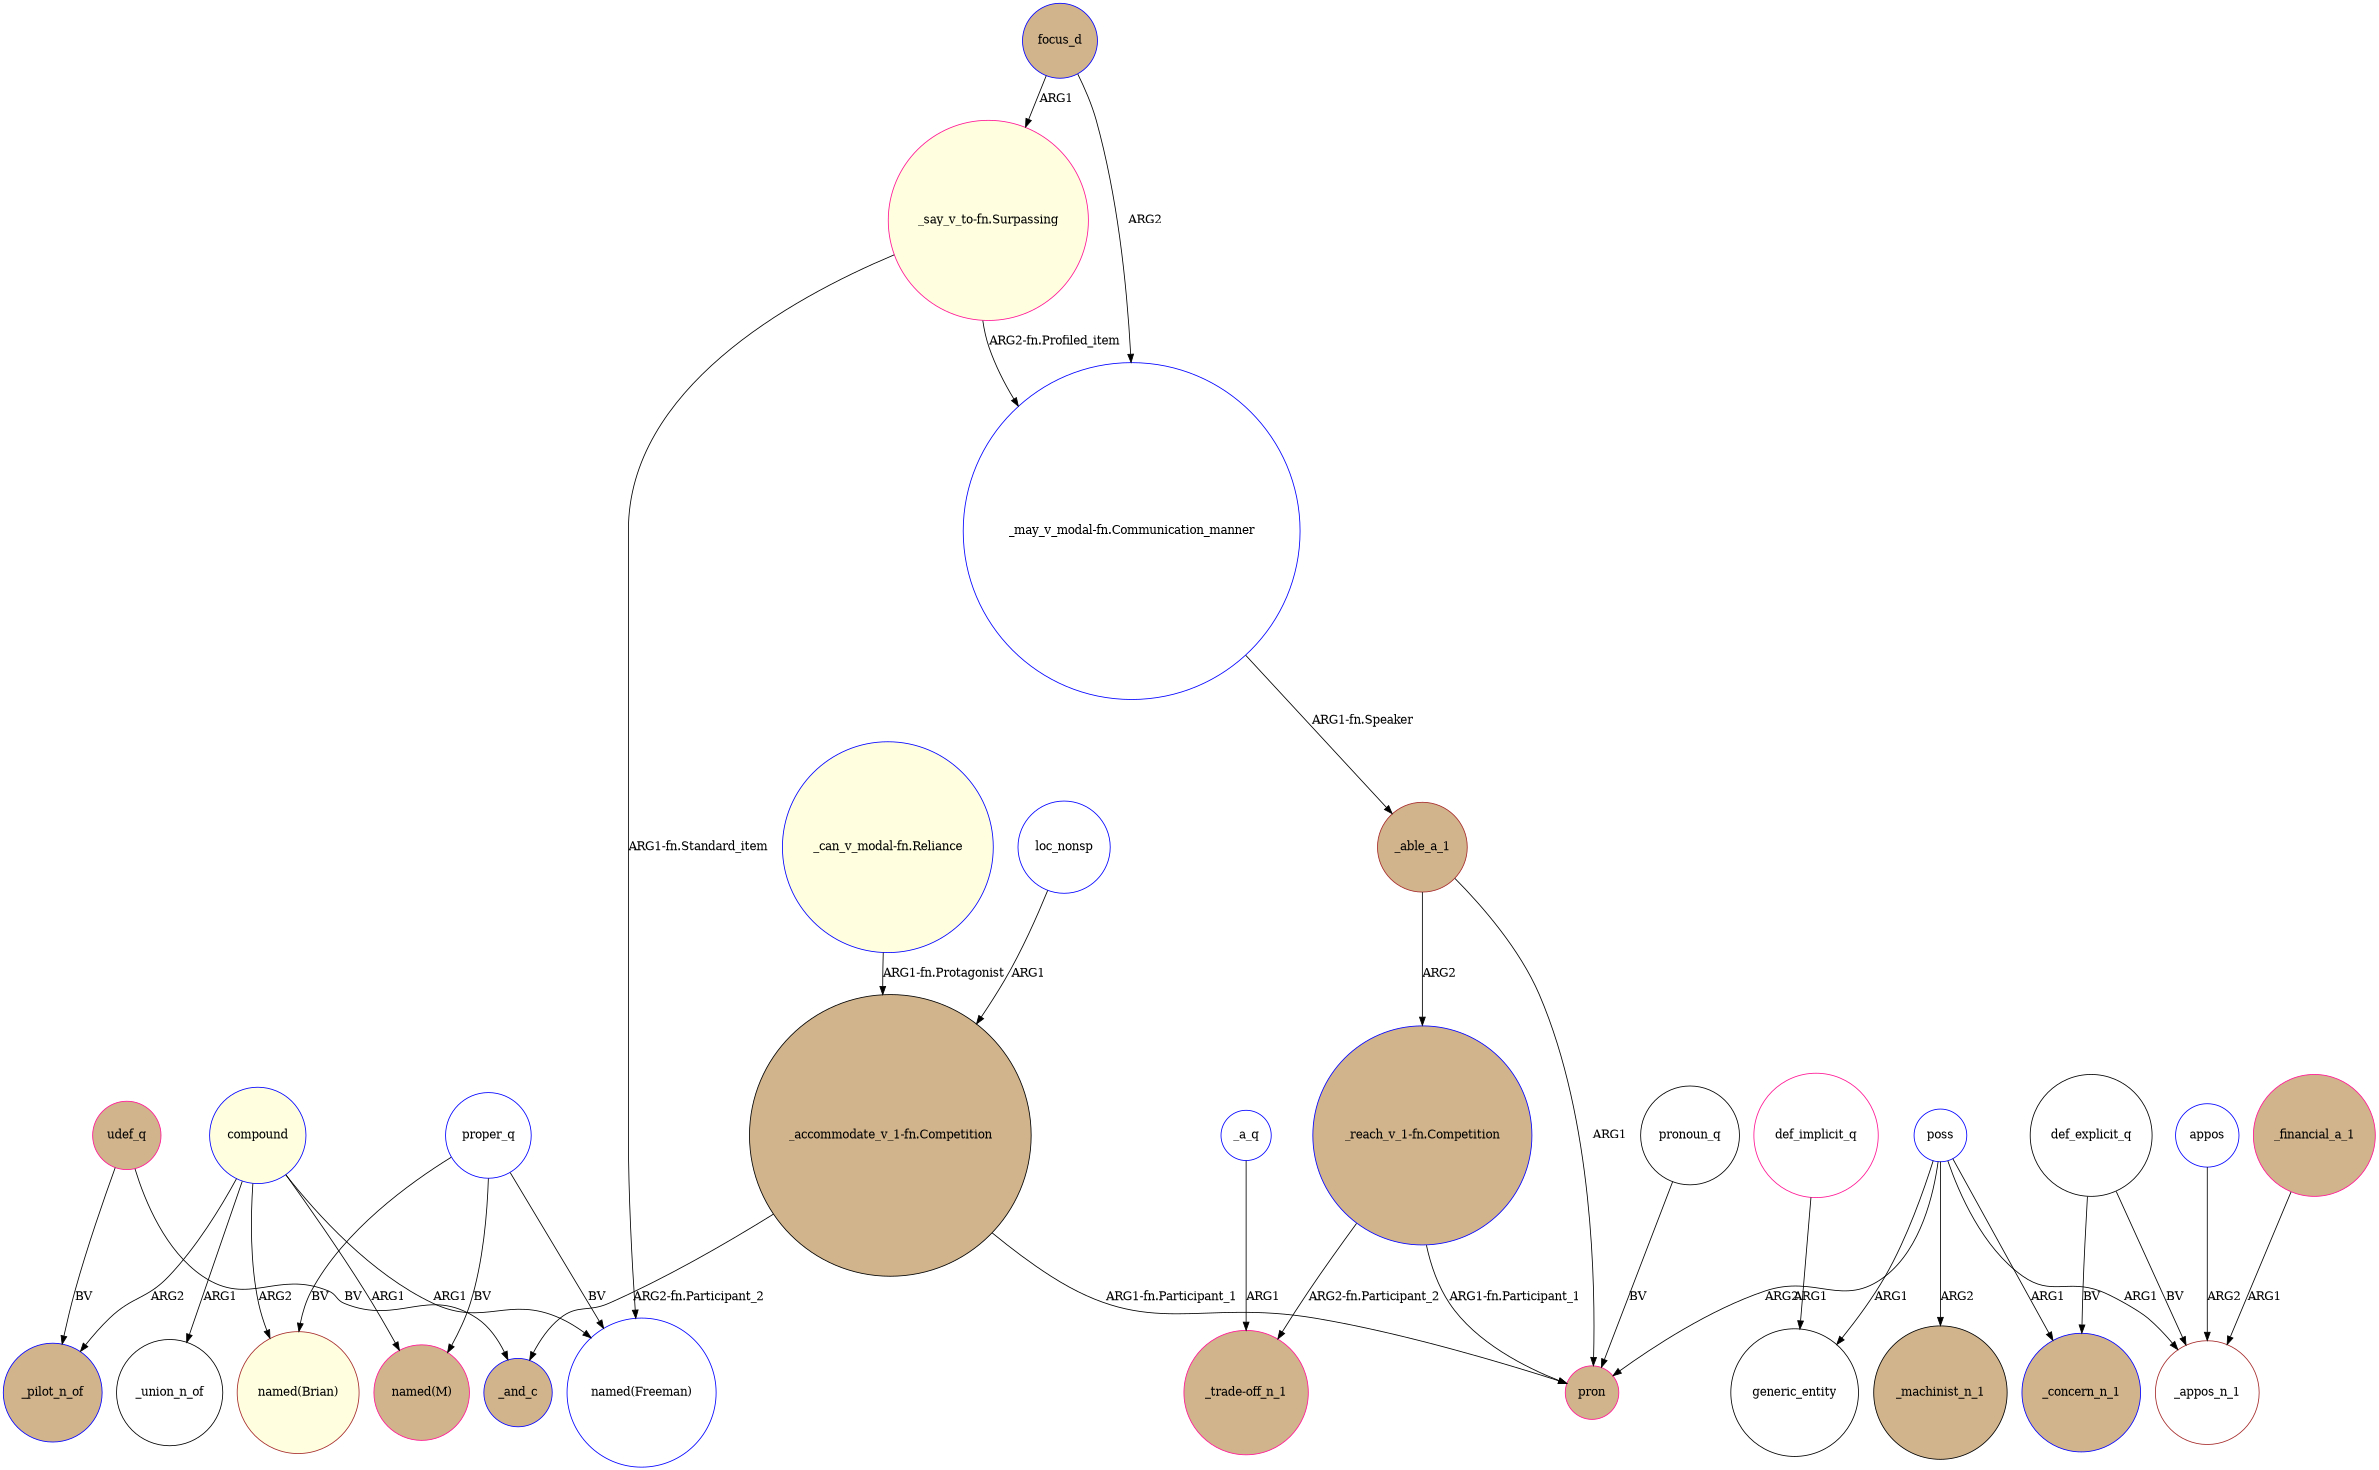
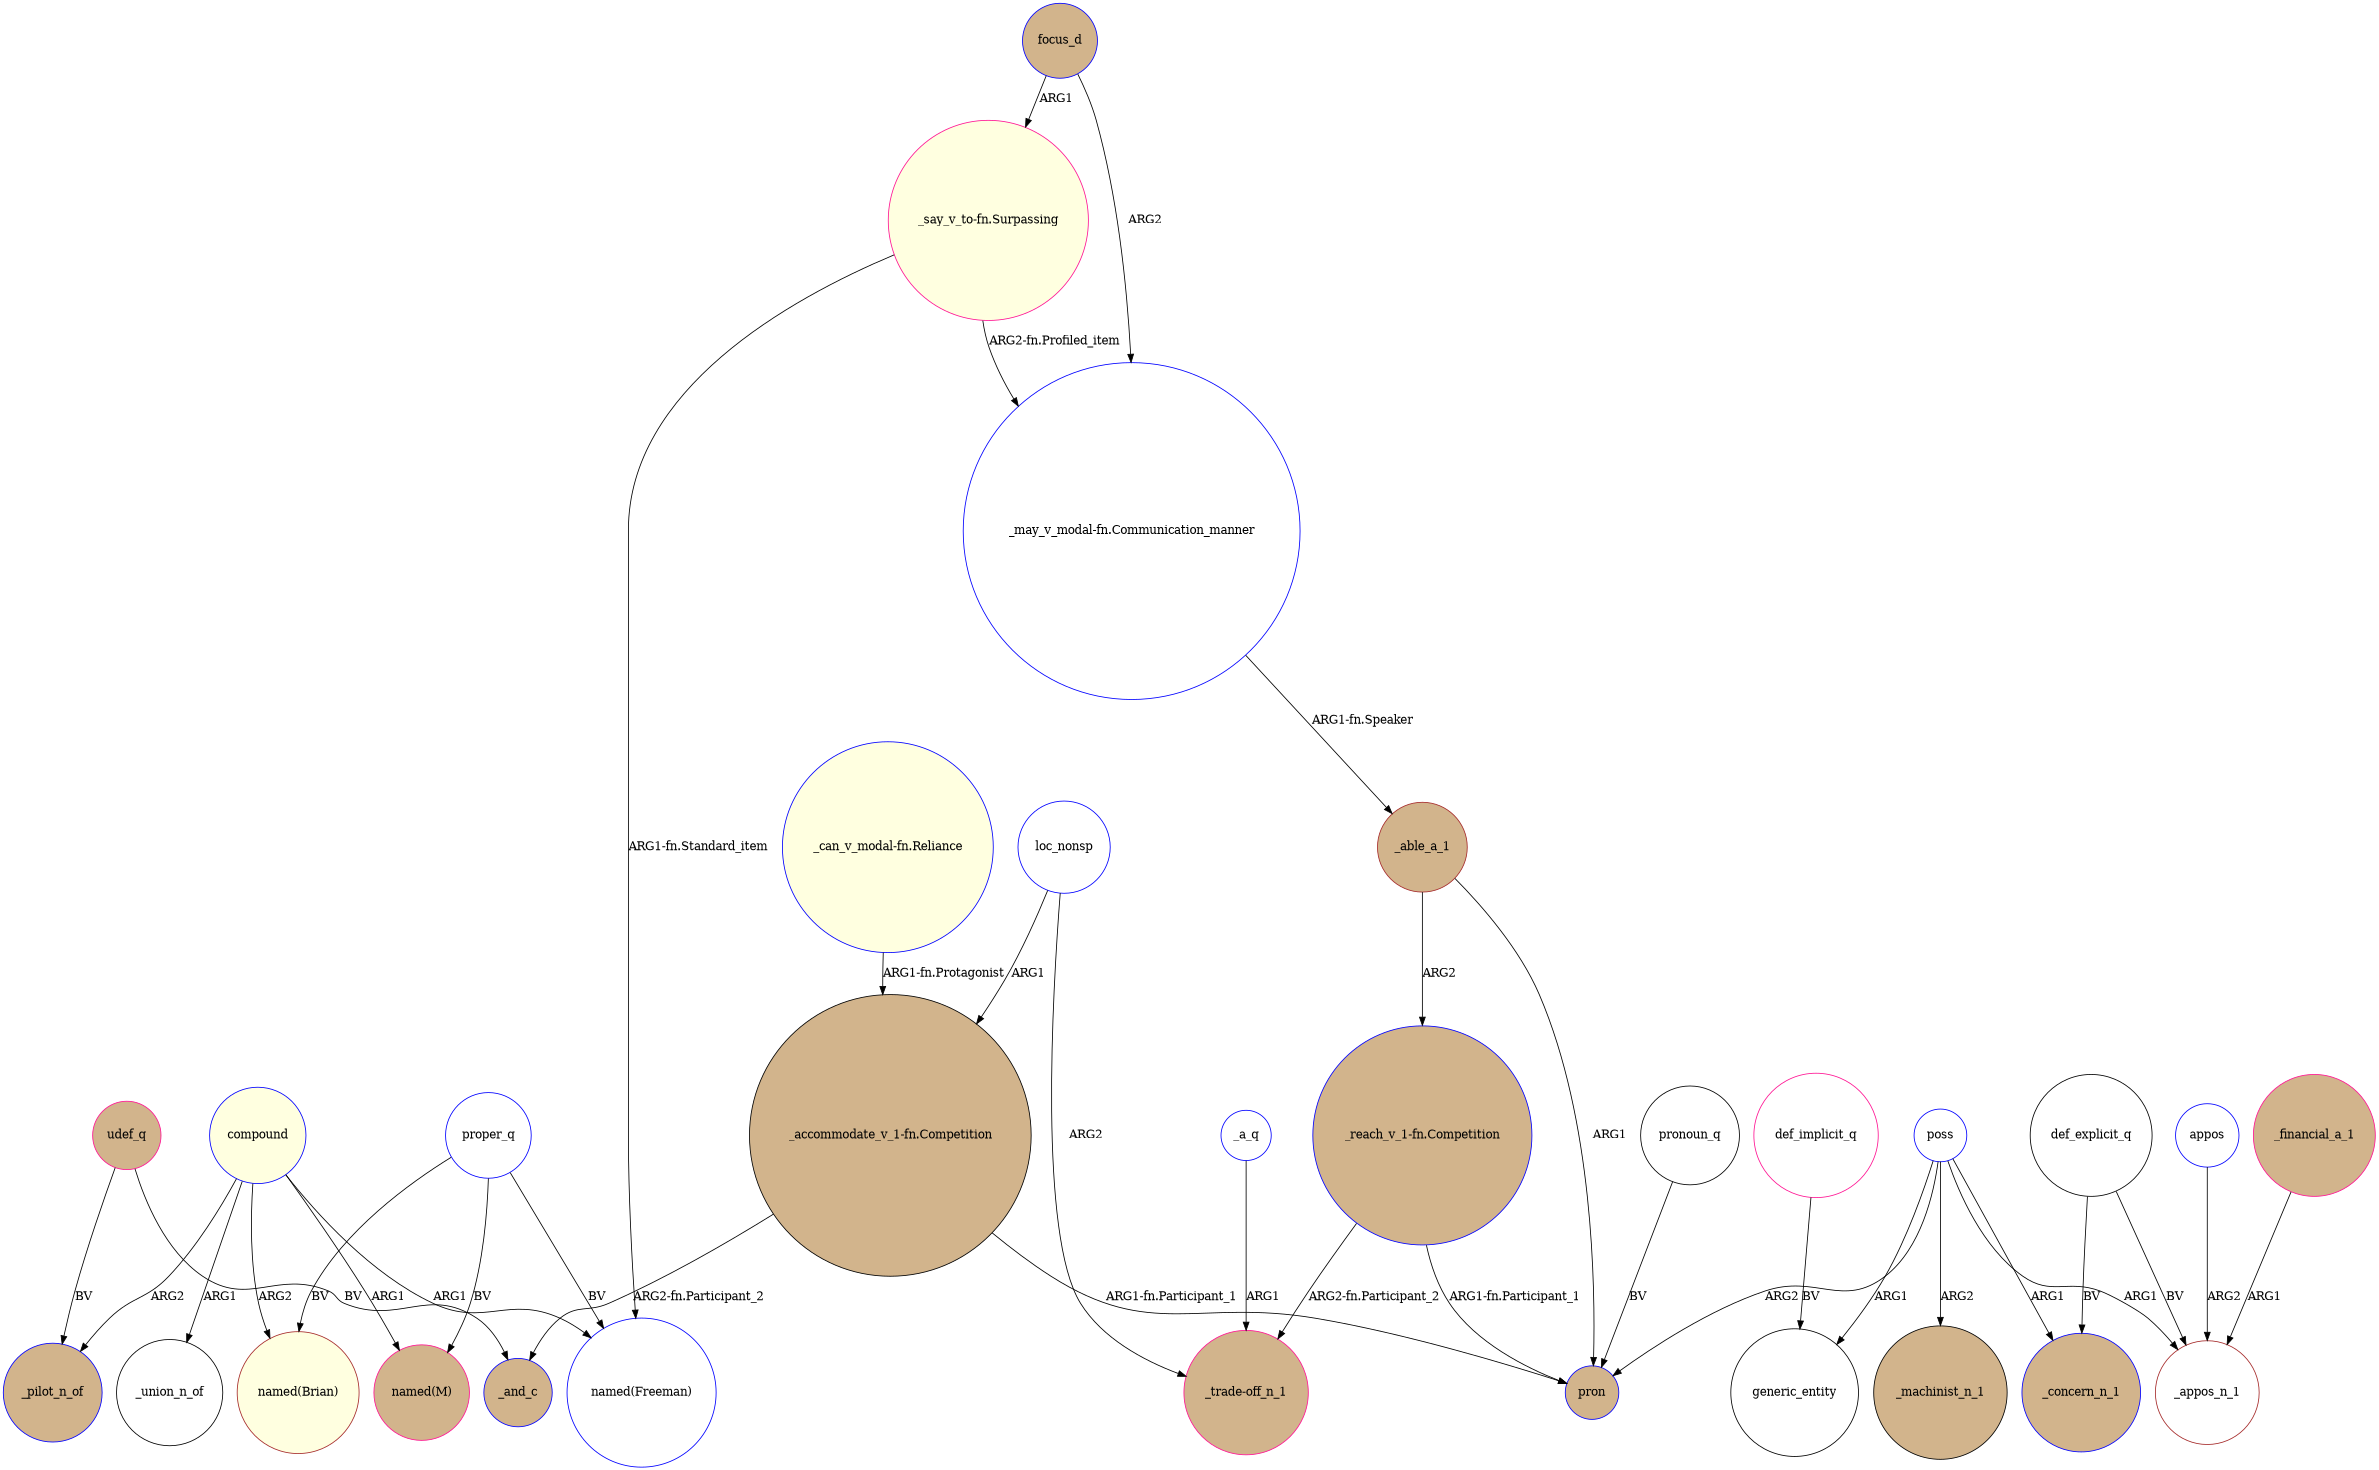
none -> (1053, 1161)
(1811, 1297) -> (1811, 1297)
(1592, 1393) -> (1592, 1393)
